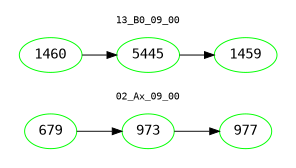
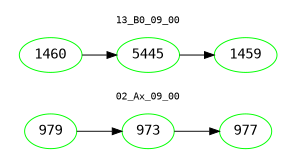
(51, 131) -> (51, 131)
